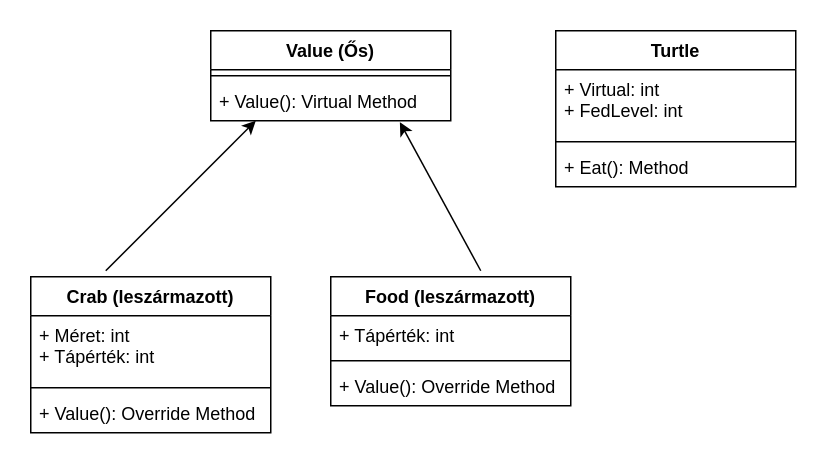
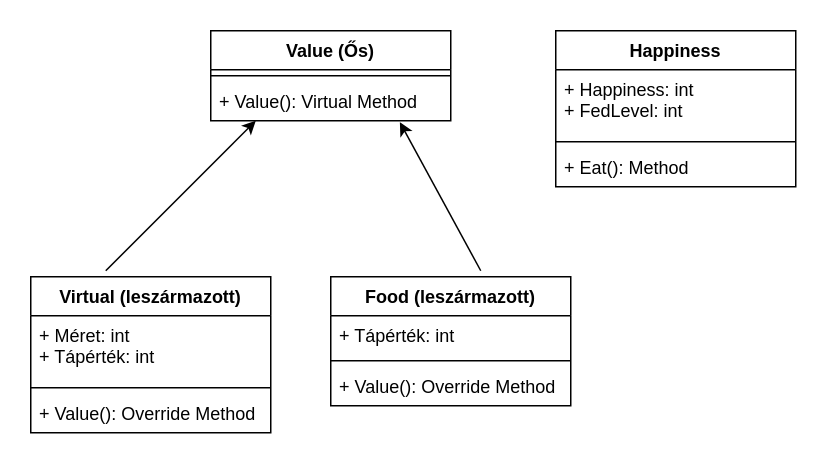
(675, 51) -> (675, 51)
(621, 90) -> (633, 90)
(150, 297) -> (150, 297)
